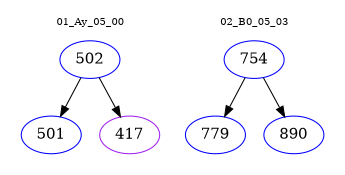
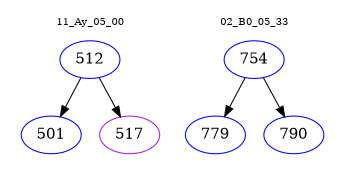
(90, 22) -> (90, 22)
(255, 22) -> (255, 22)
(90, 60) -> (90, 60)
(130, 135) -> (130, 135)
(294, 135) -> (294, 135)
